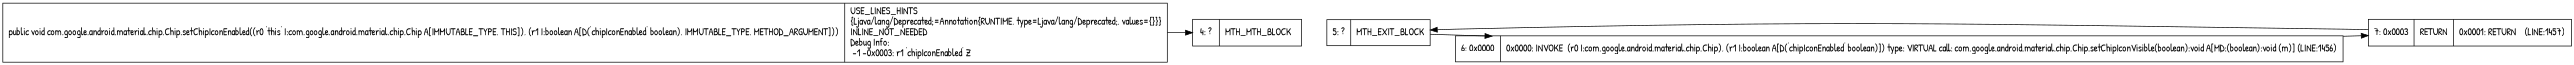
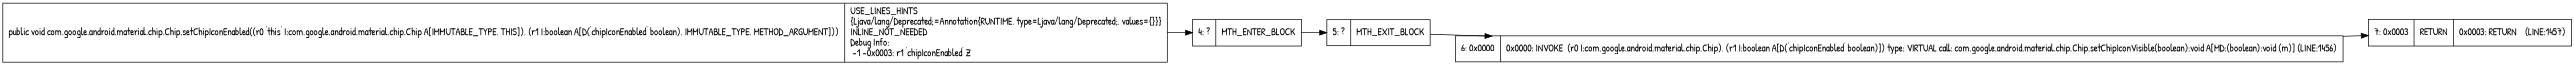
(1903, 24) -> (1311, 33)
(1258, 32) -> (1259, 32)
(2512, 32) -> (2512, 32)
